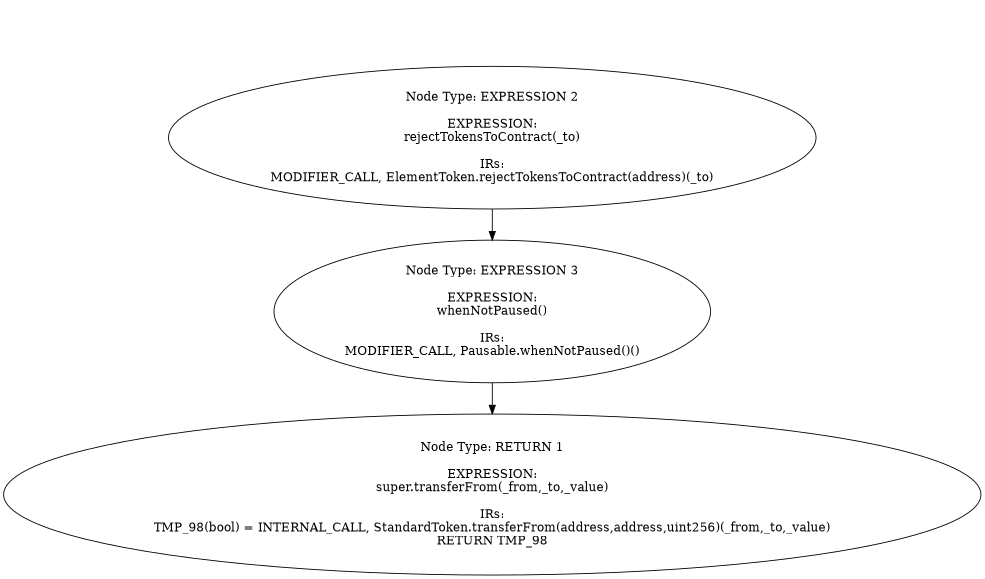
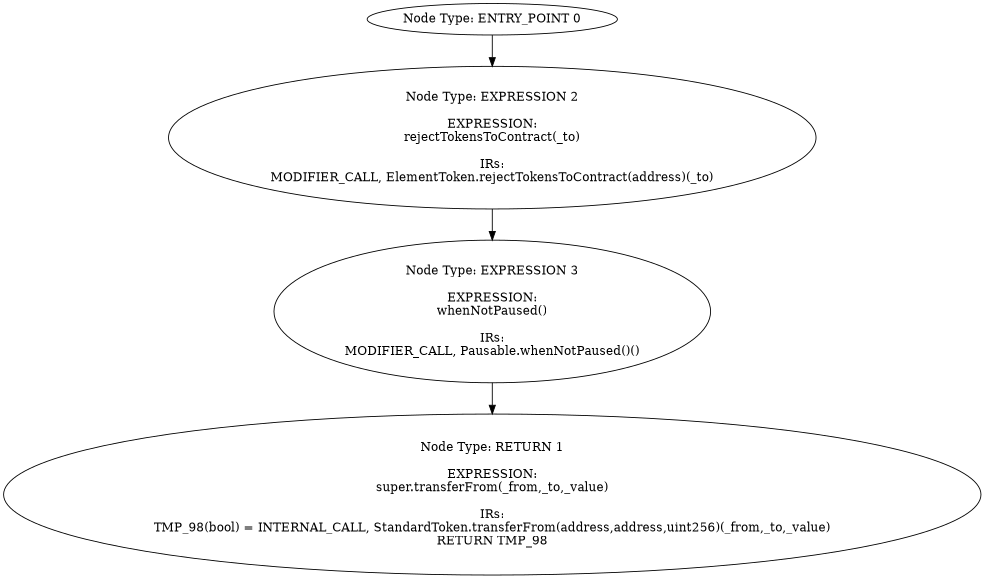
none -> (492, 19)
